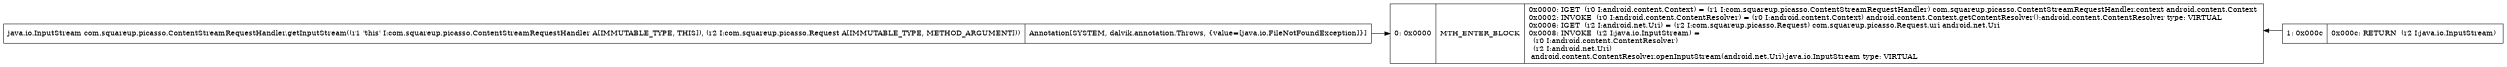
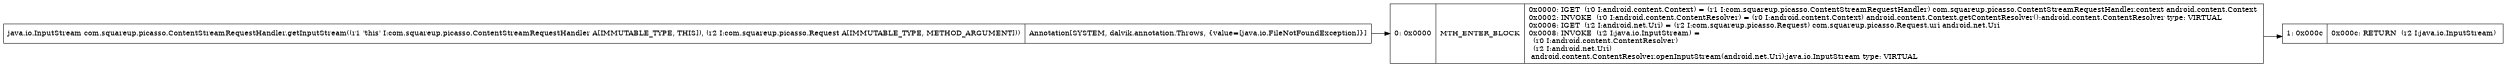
(2276, 31) -> (2270, 37)
